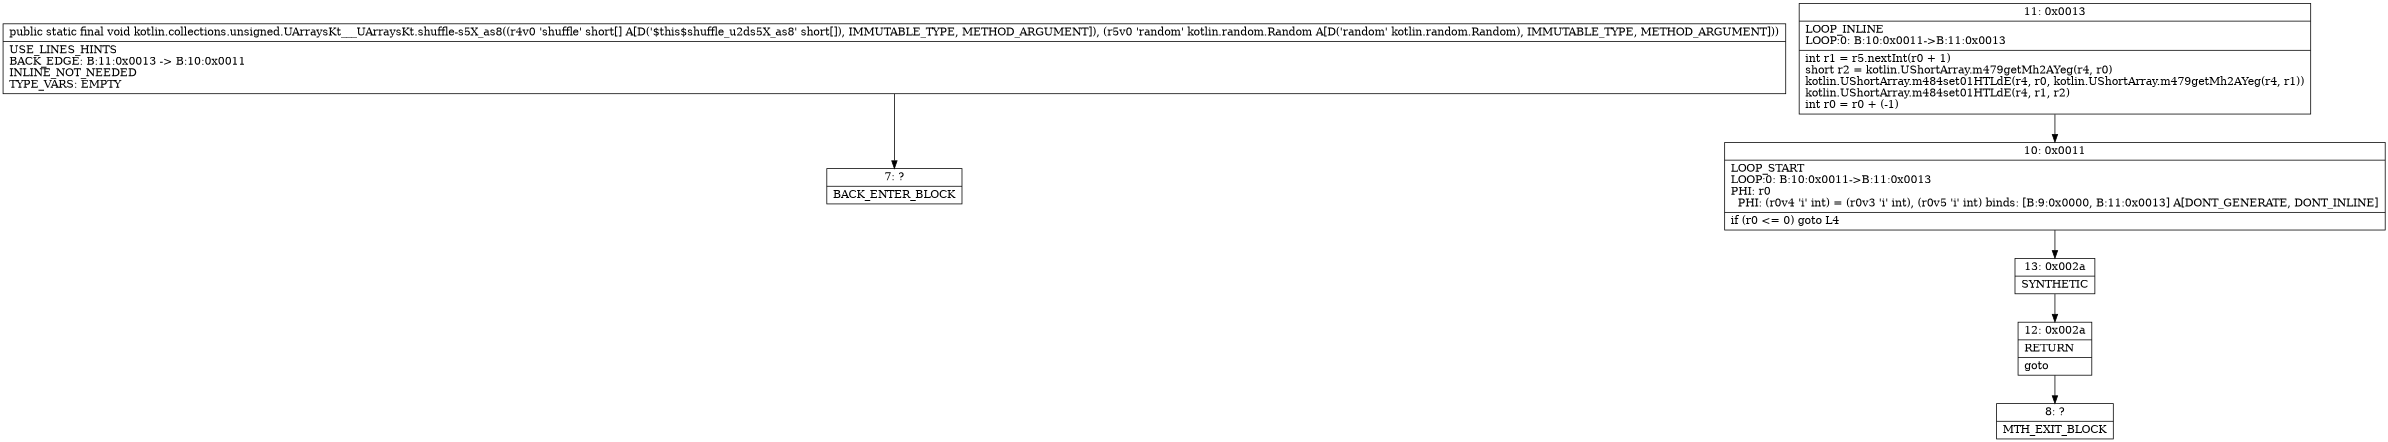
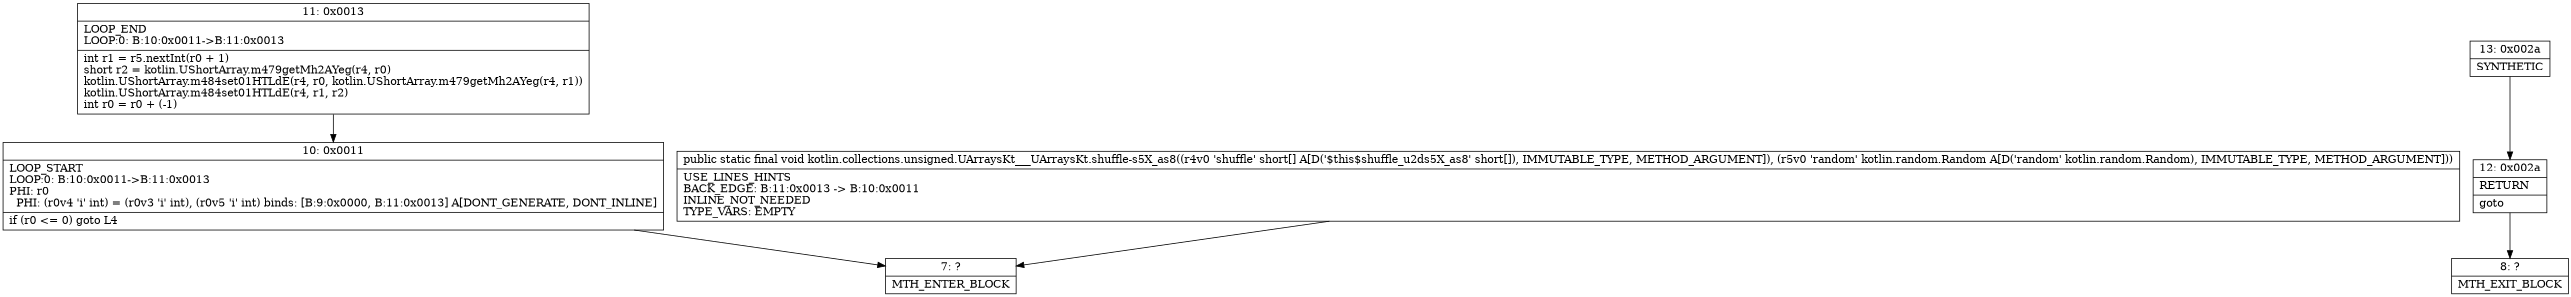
(1845, 30) -> (115, 30)
(894, 195) -> (951, 285)
(2055, 240) -> (756, 247)
